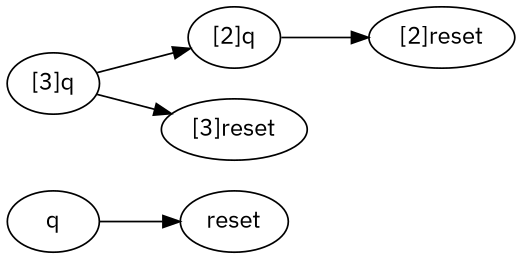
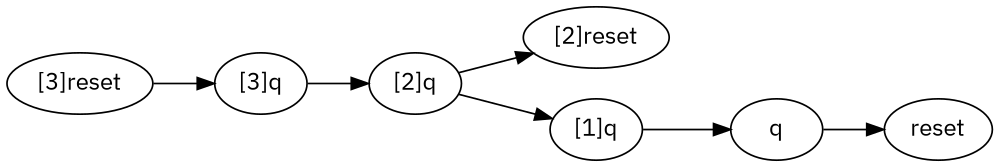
(126, 102) -> (175, 84)
none -> (596, 130)
